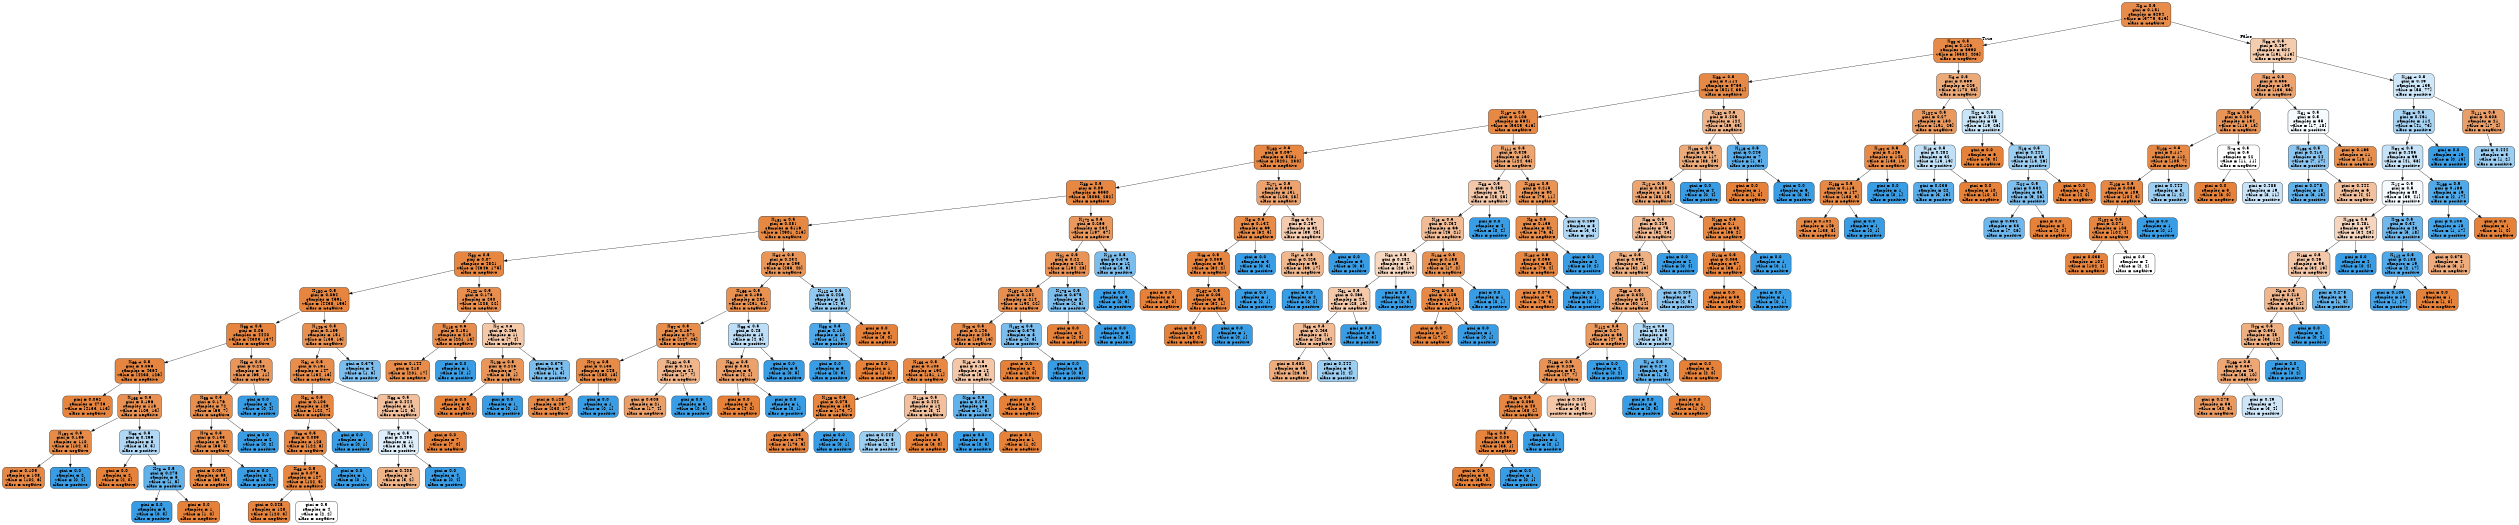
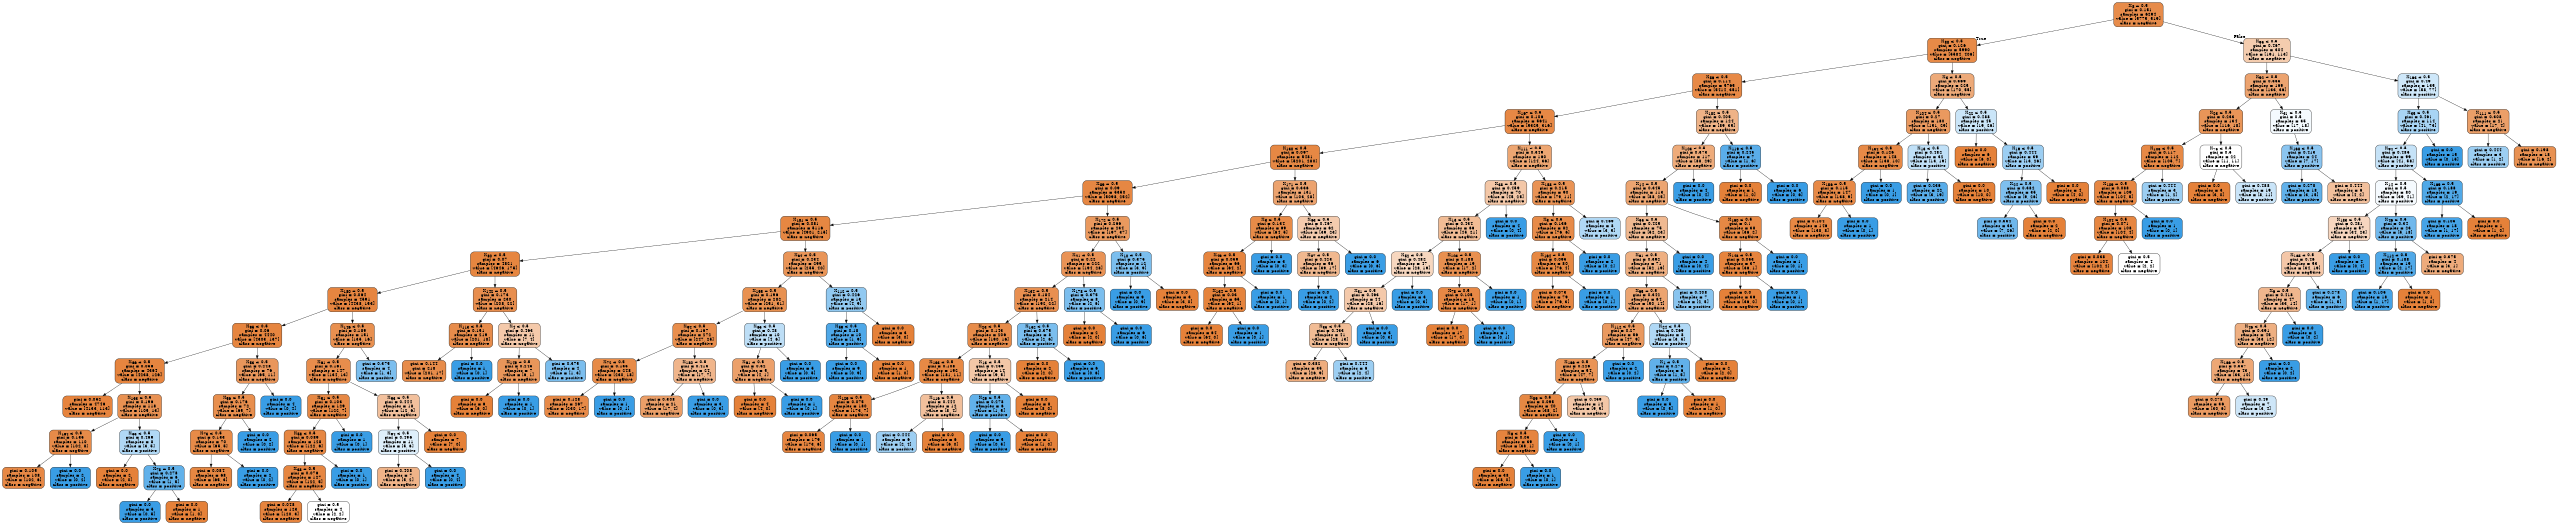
(2355, 157) -> none
none -> (2535, 157)
(1581, 235) -> (1600, 235)
(1571, 413) -> (1588, 413)
